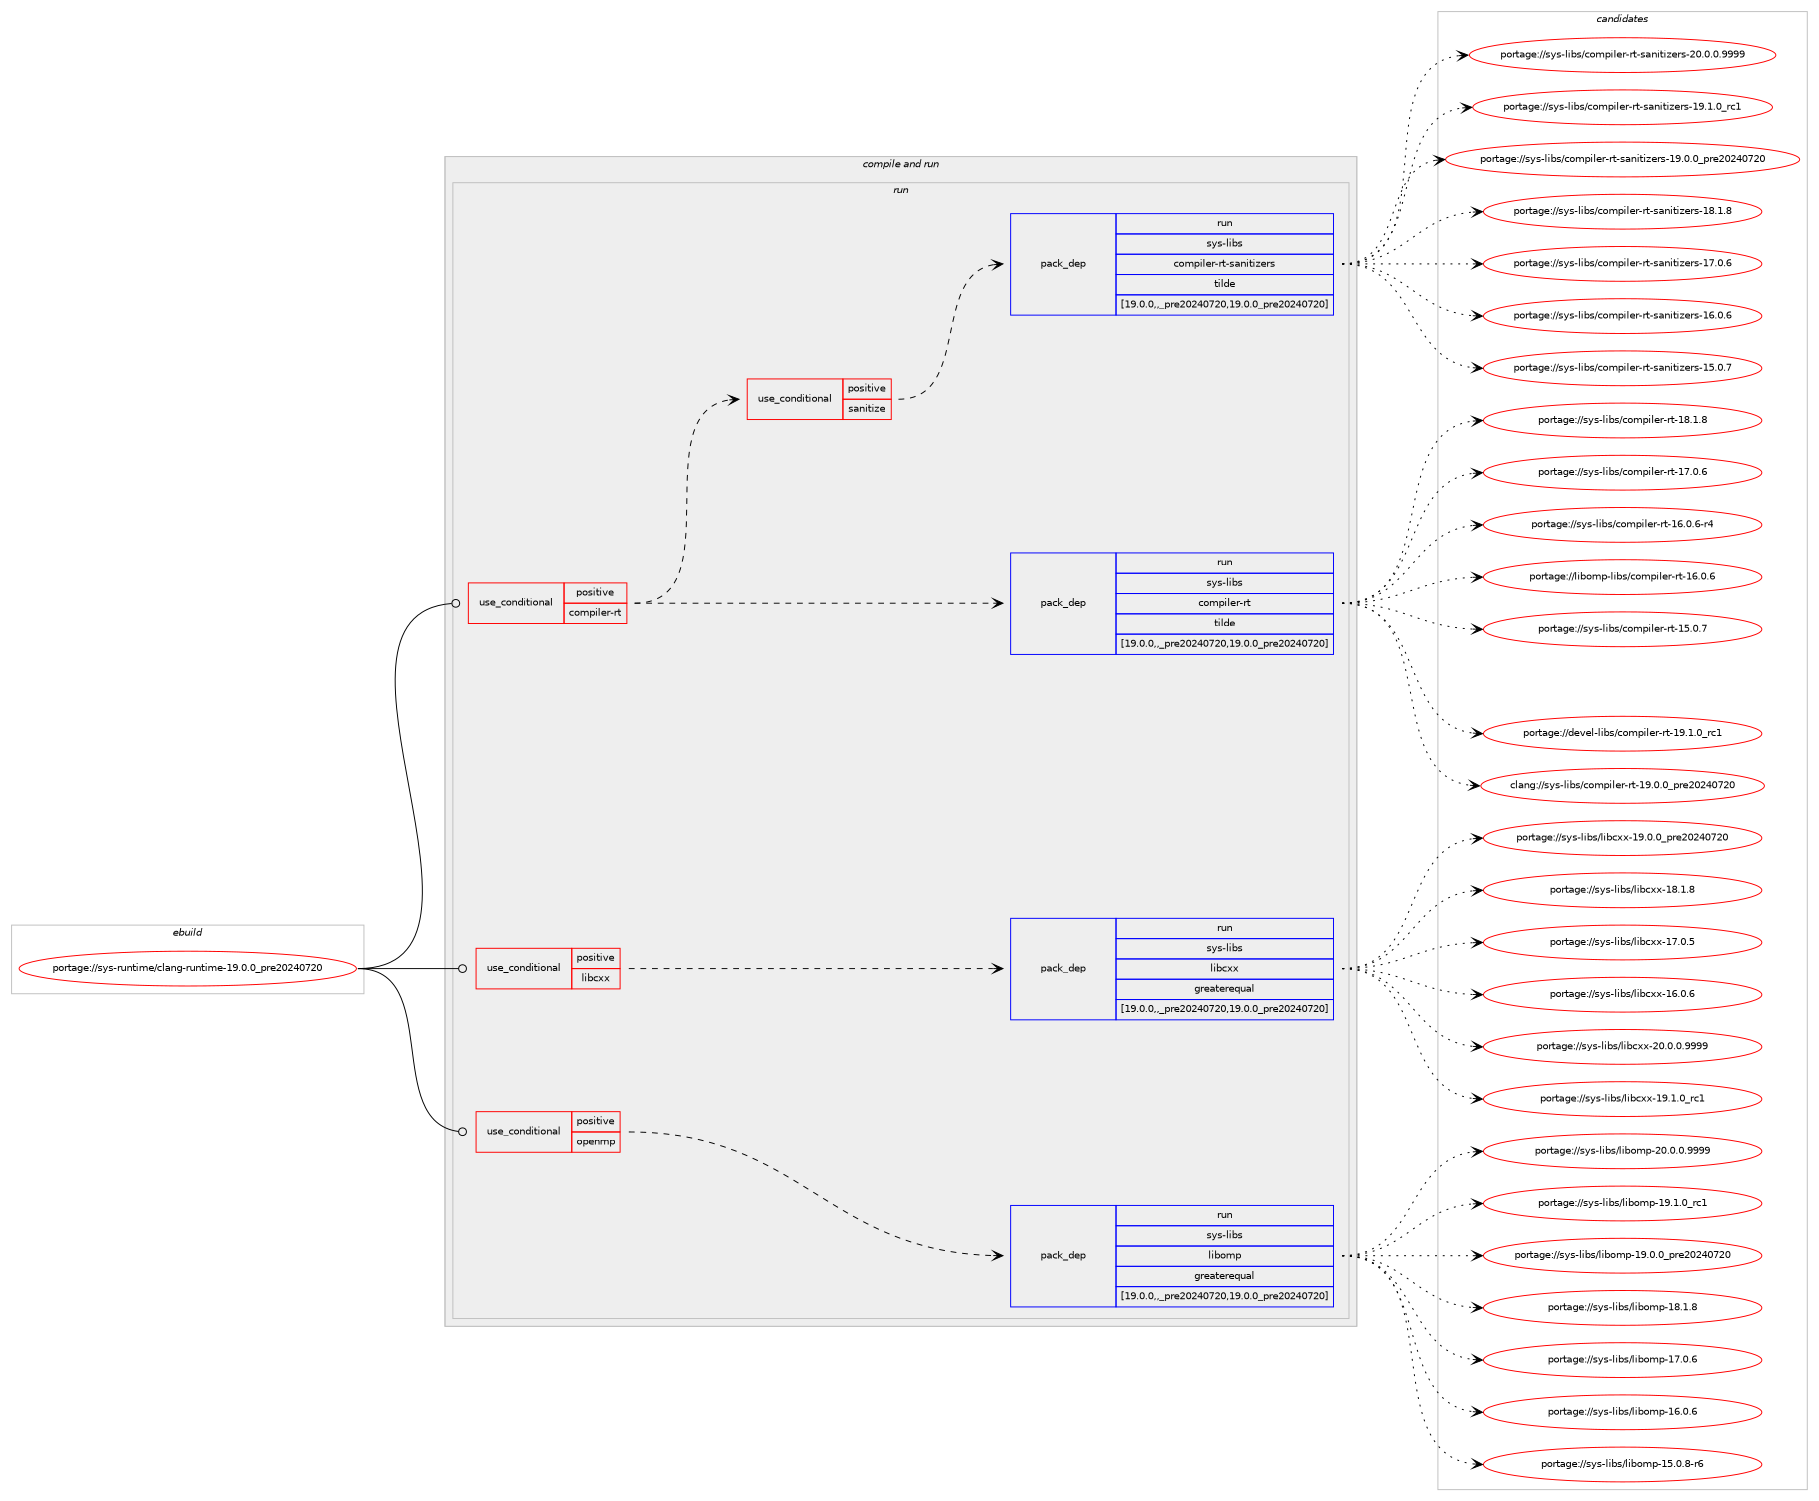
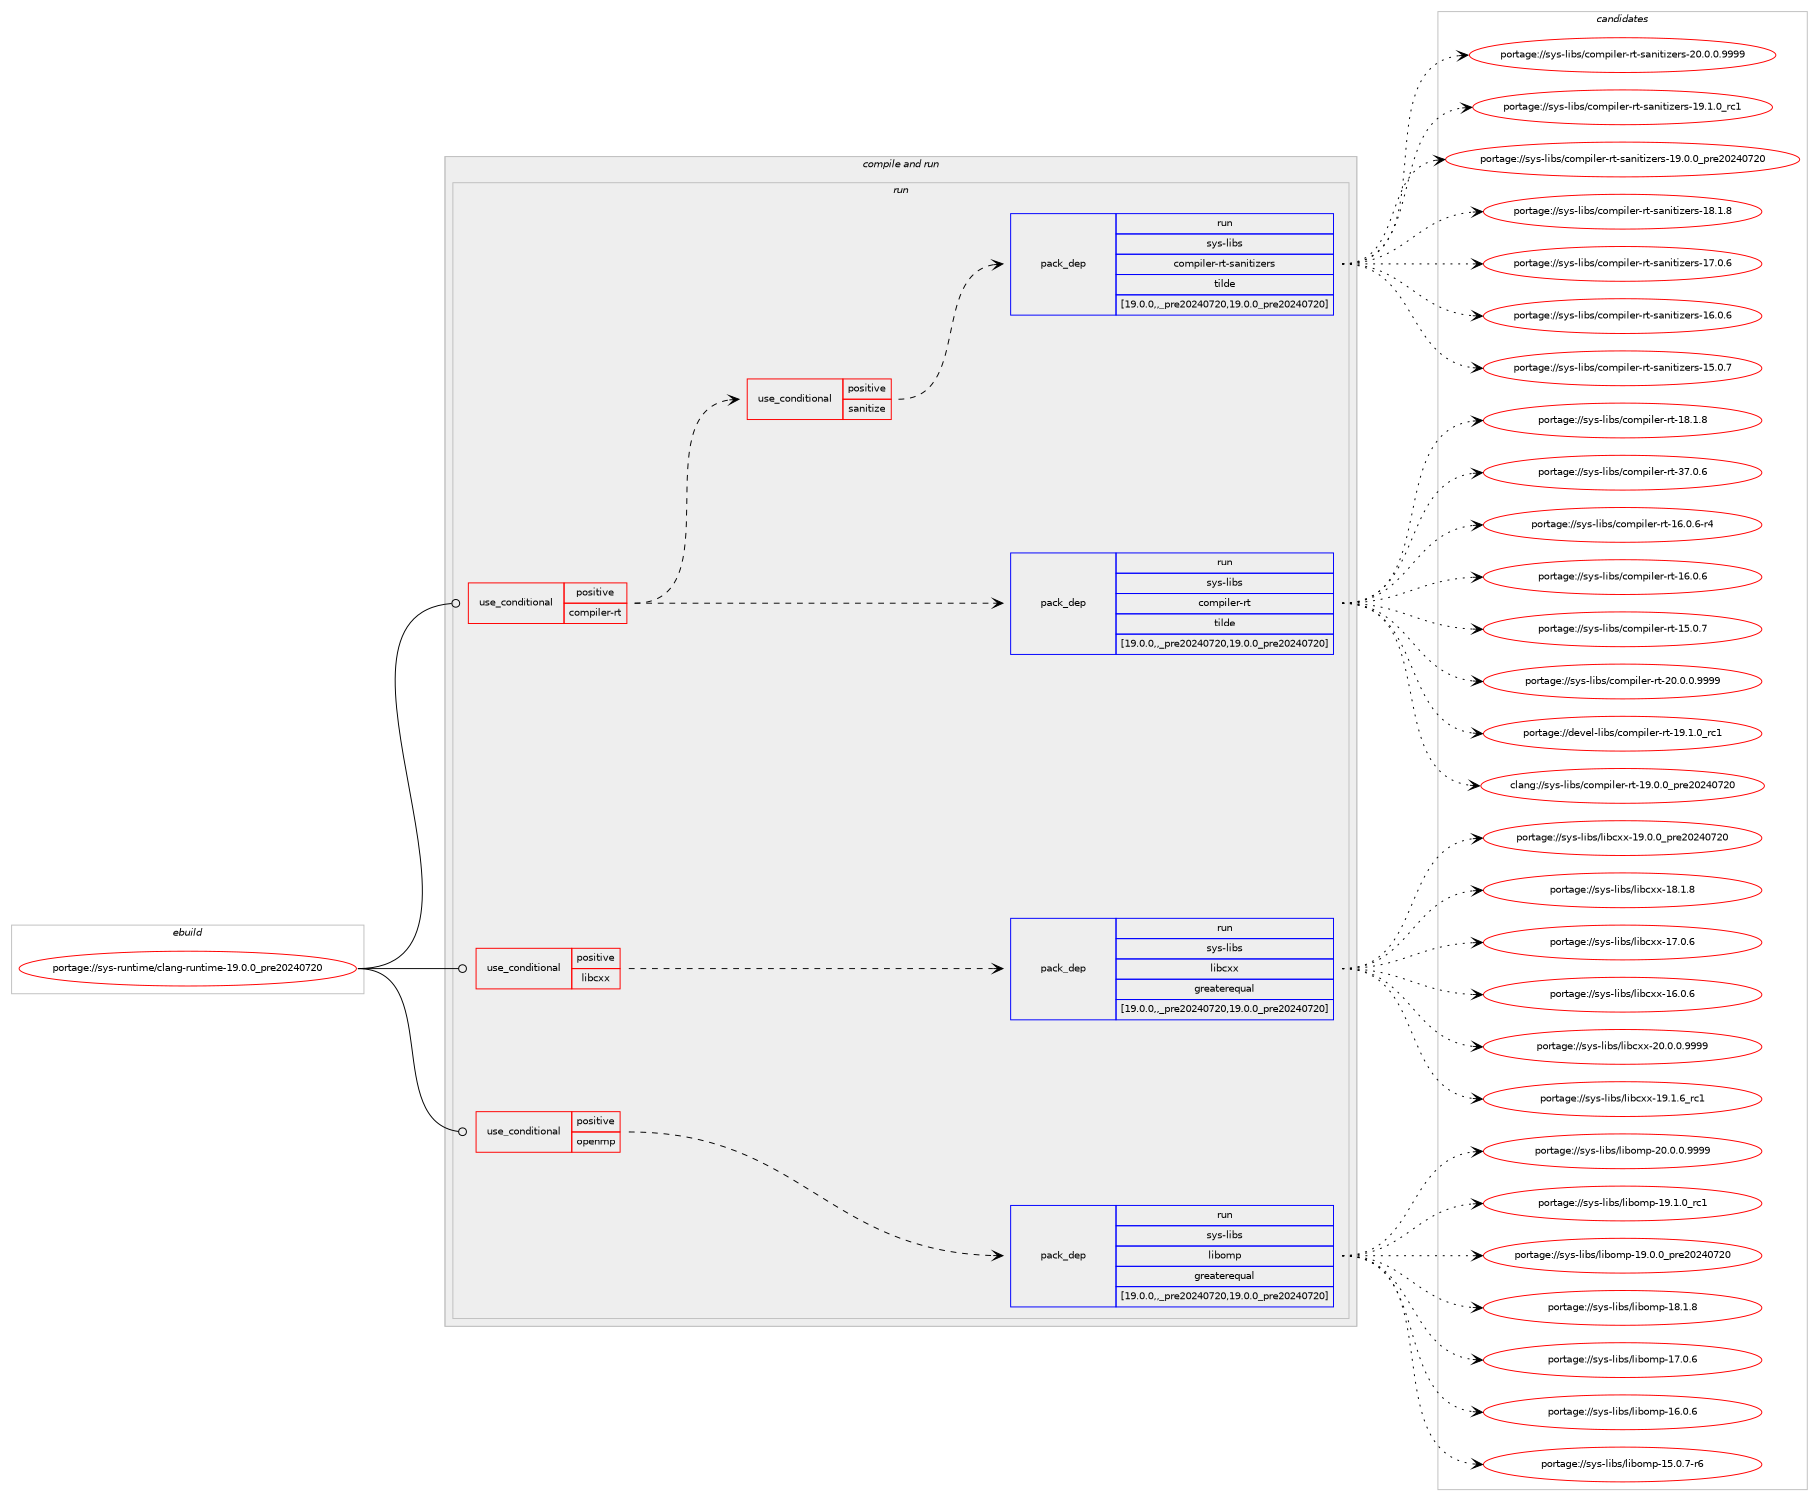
(1623, 473) -> (1623, 473)
(1623, 577) -> (1623, 577)
none -> (1623, 681)
(1623, 942) -> (1623, 942)
(1623, 1099) -> (1623, 1099)
(1623, 1464) -> (1623, 1464)
